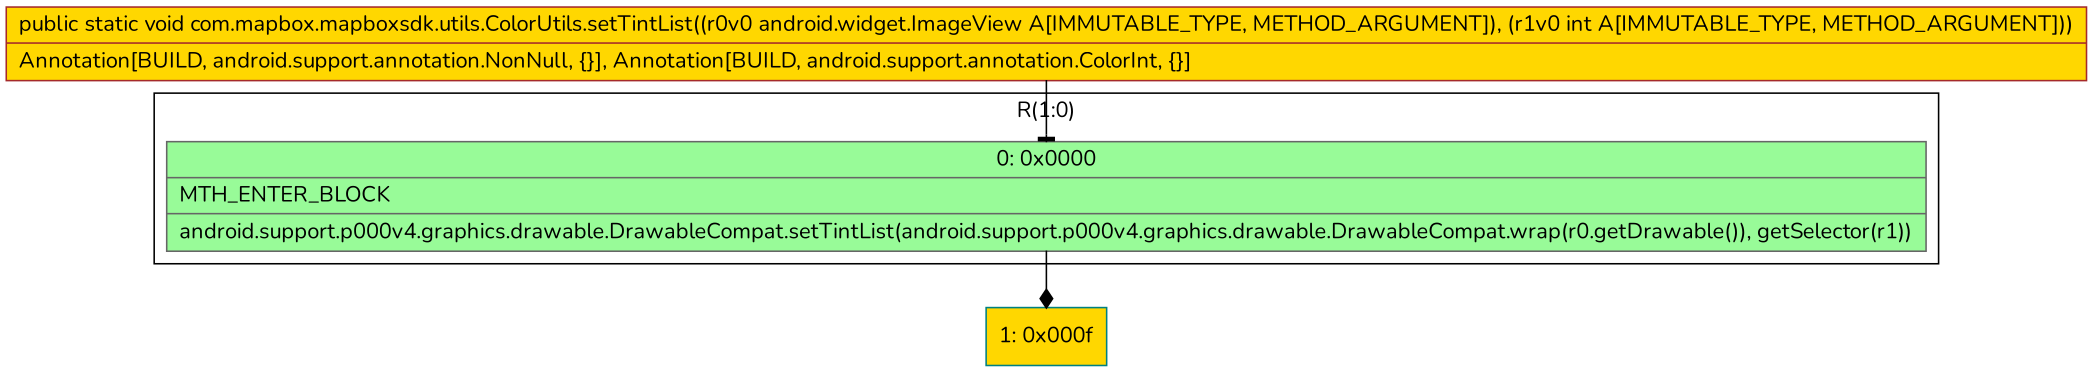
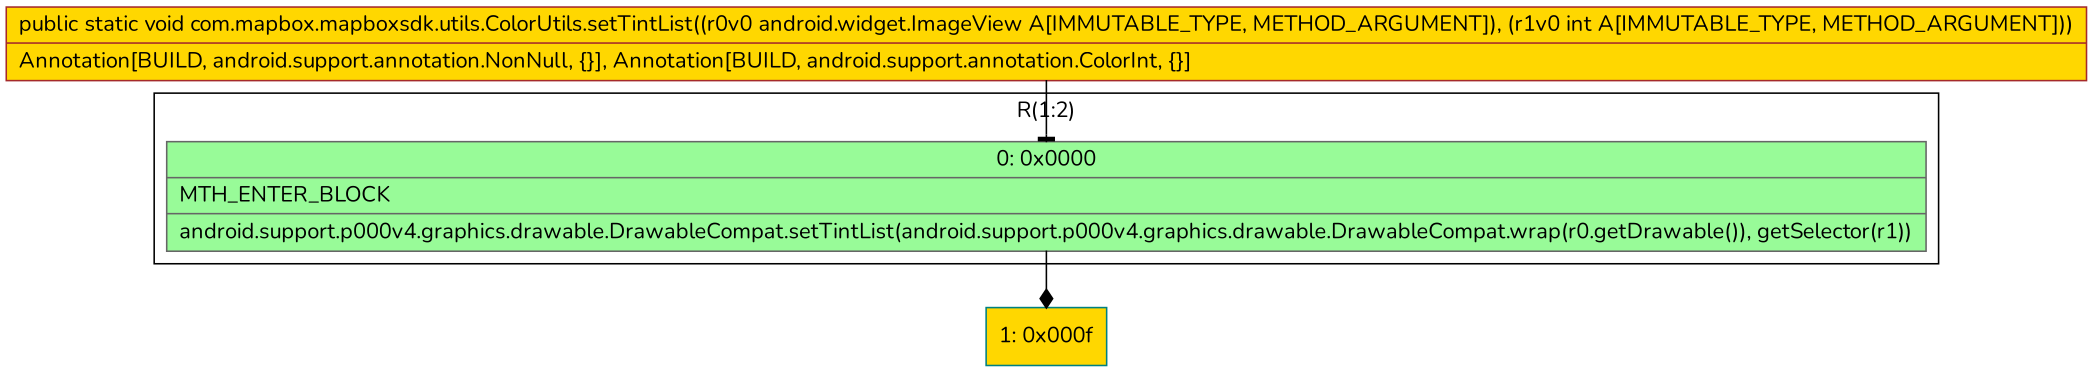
(1046, 111) -> (1046, 111)
